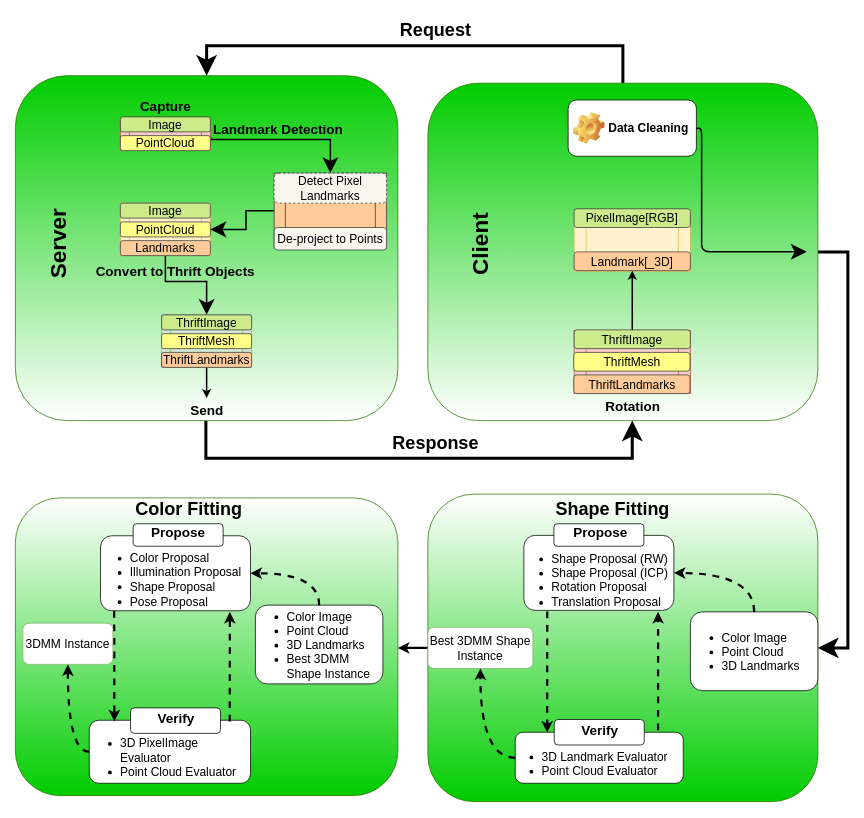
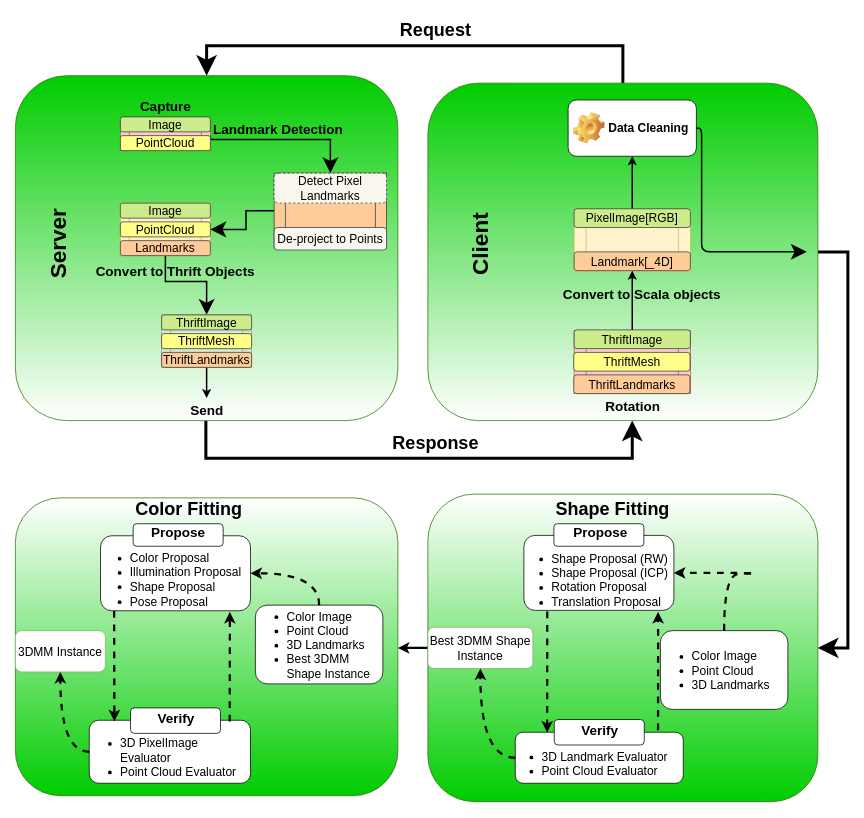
none -> (632, 187)
(632, 261) -> (632, 261)
none -> (642, 293)
(68, 644) -> (60, 651)
(754, 651) -> (724, 670)
